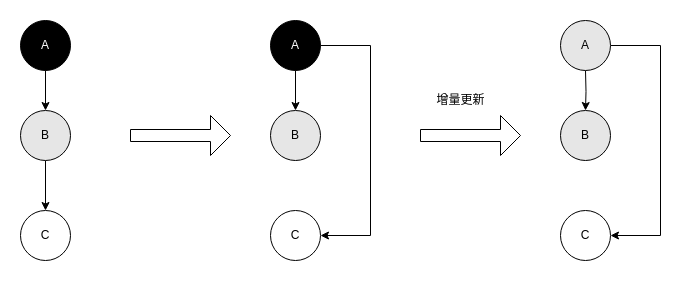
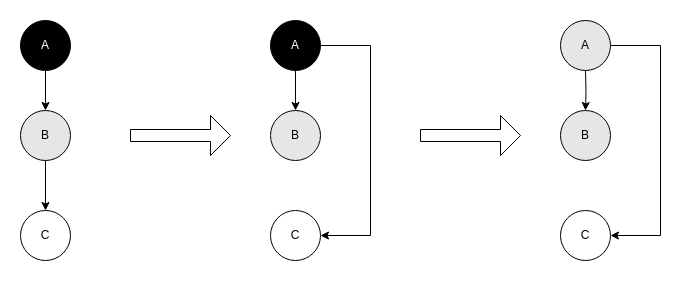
(461, 101) -> none
